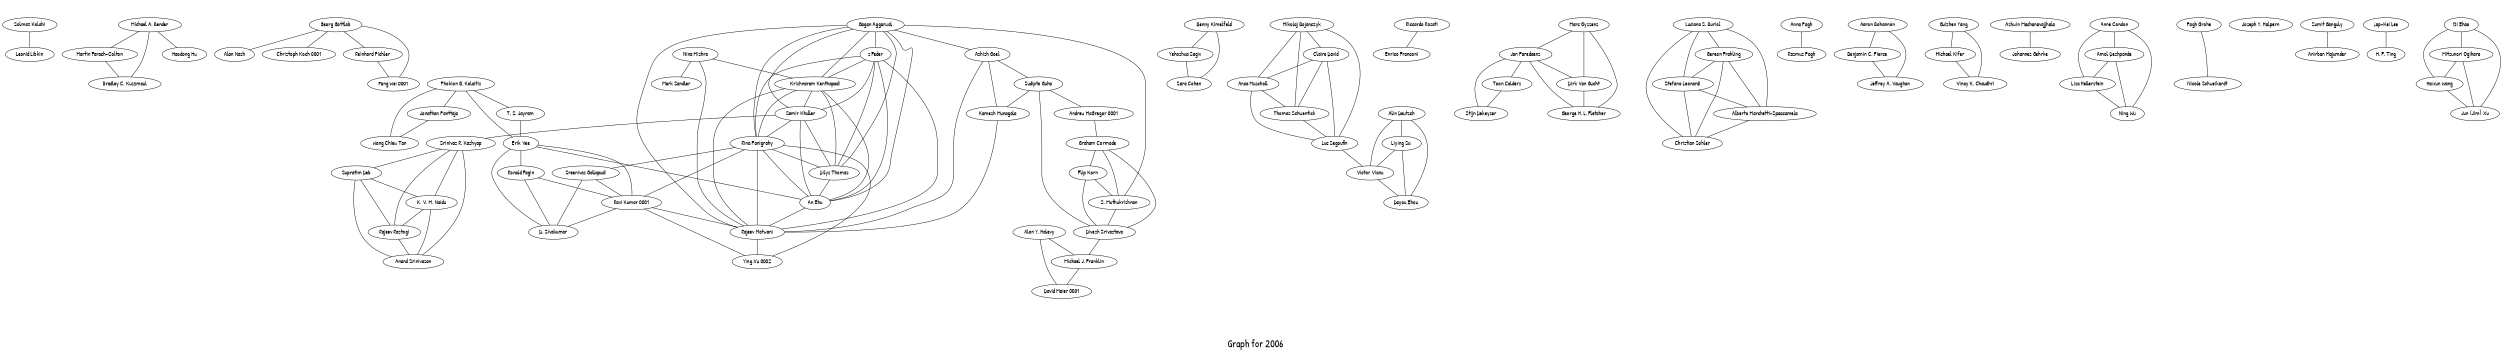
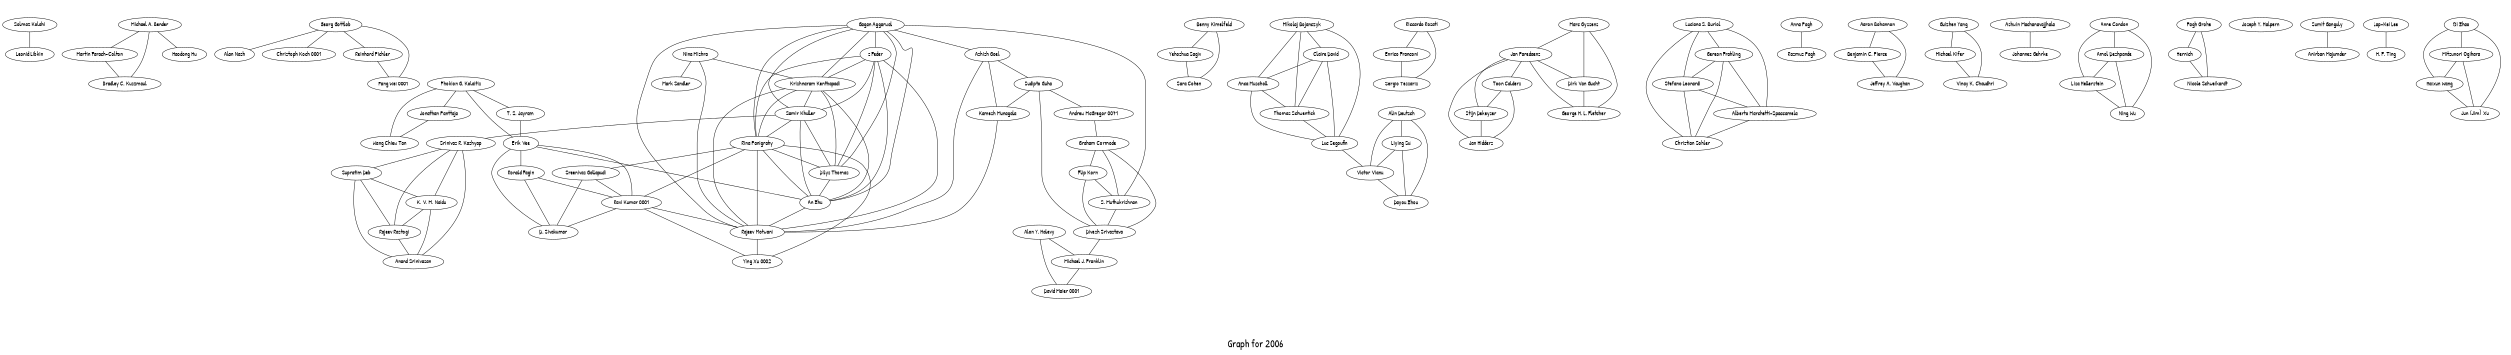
none -> (2185, 54)
none -> (1402, 84)
(1094, 114) -> (1094, 114)
none -> (1481, 143)
